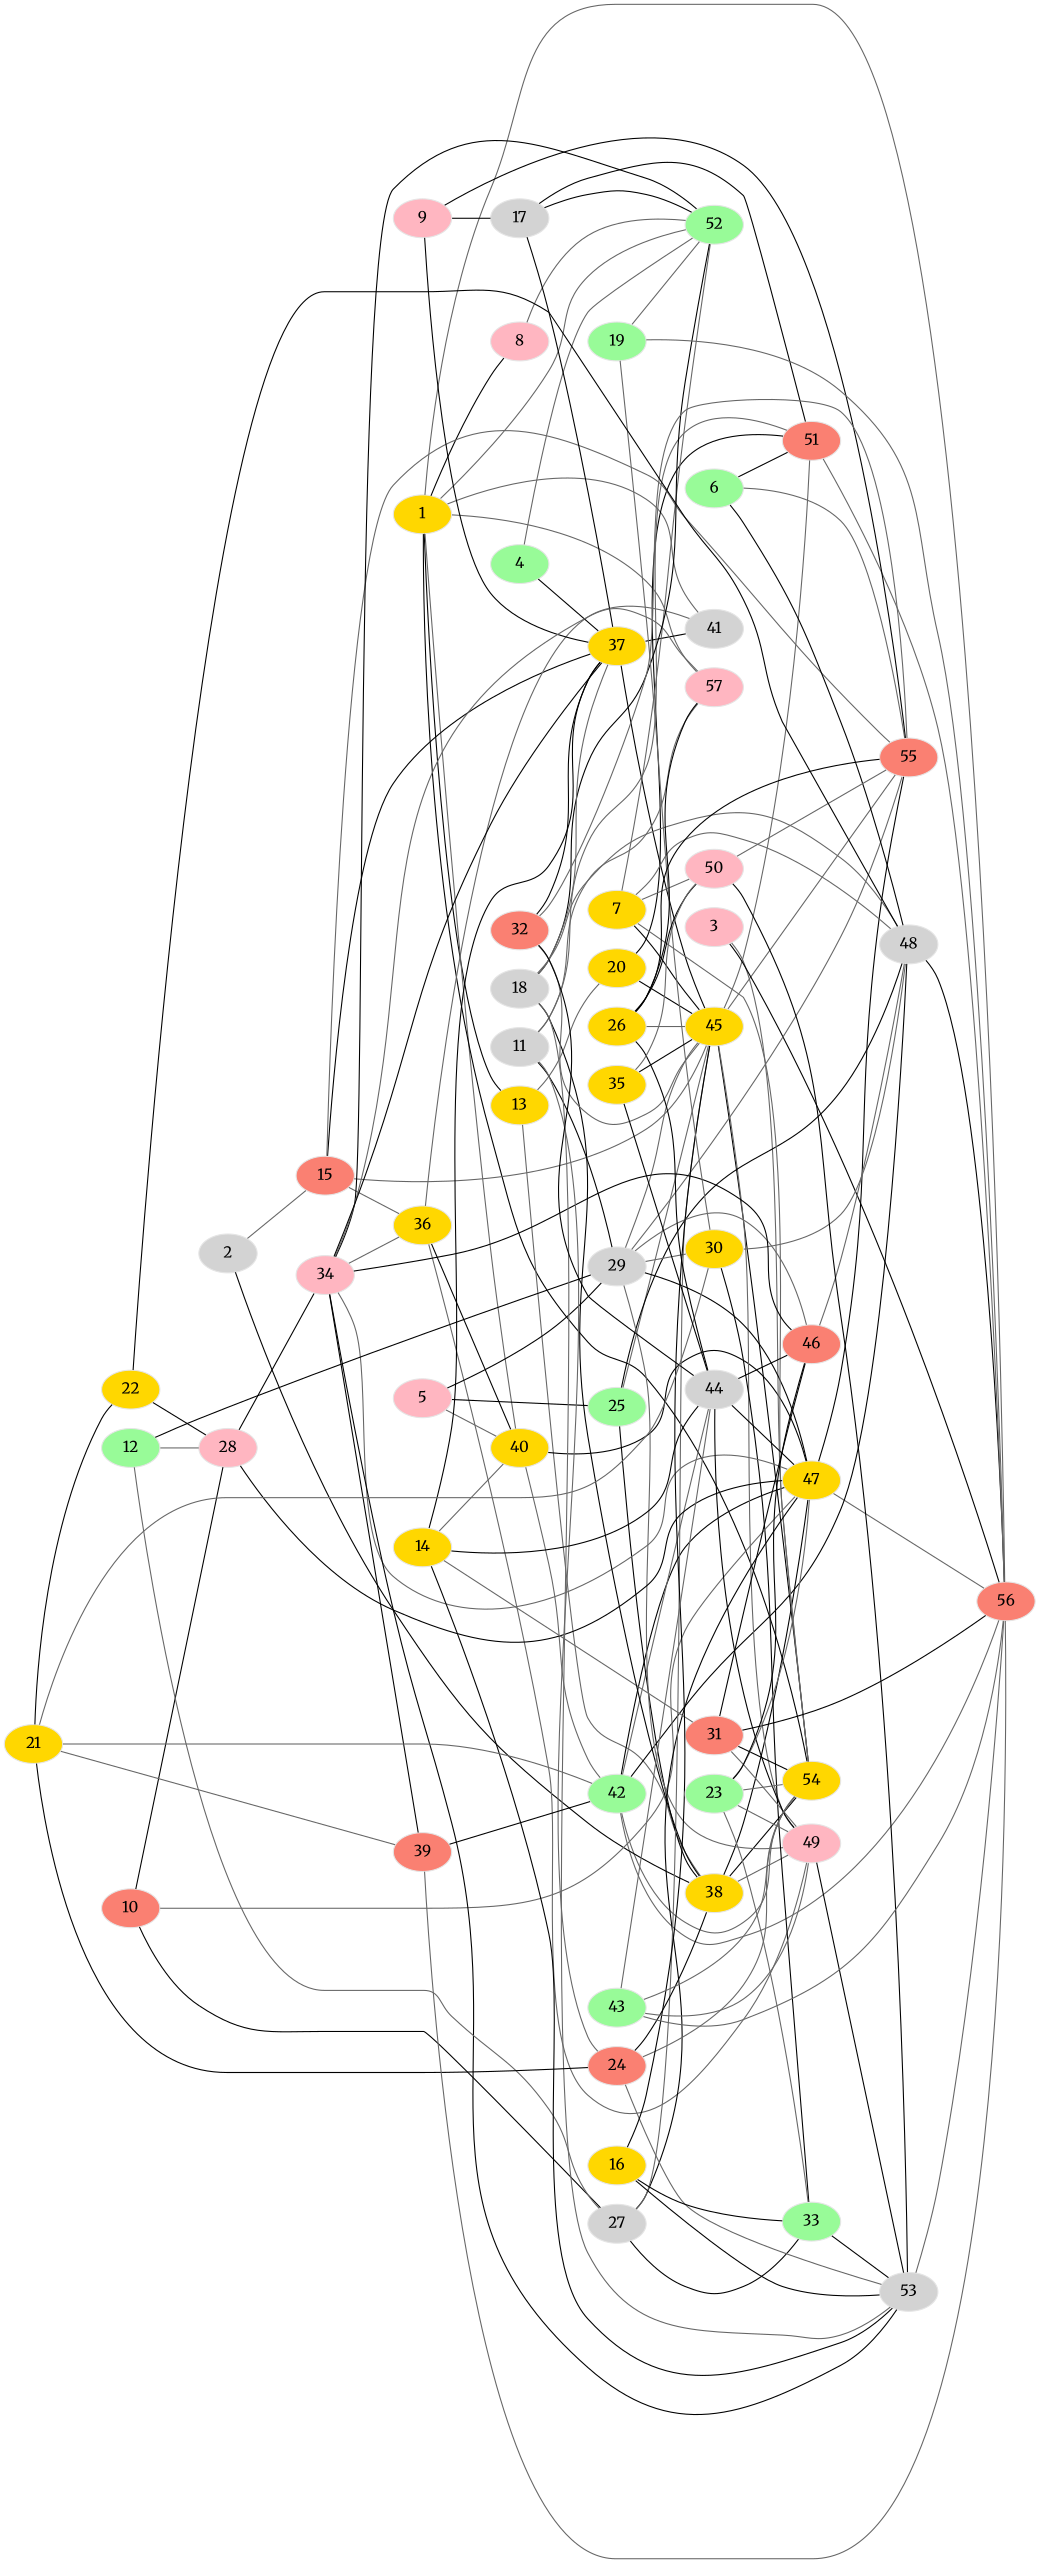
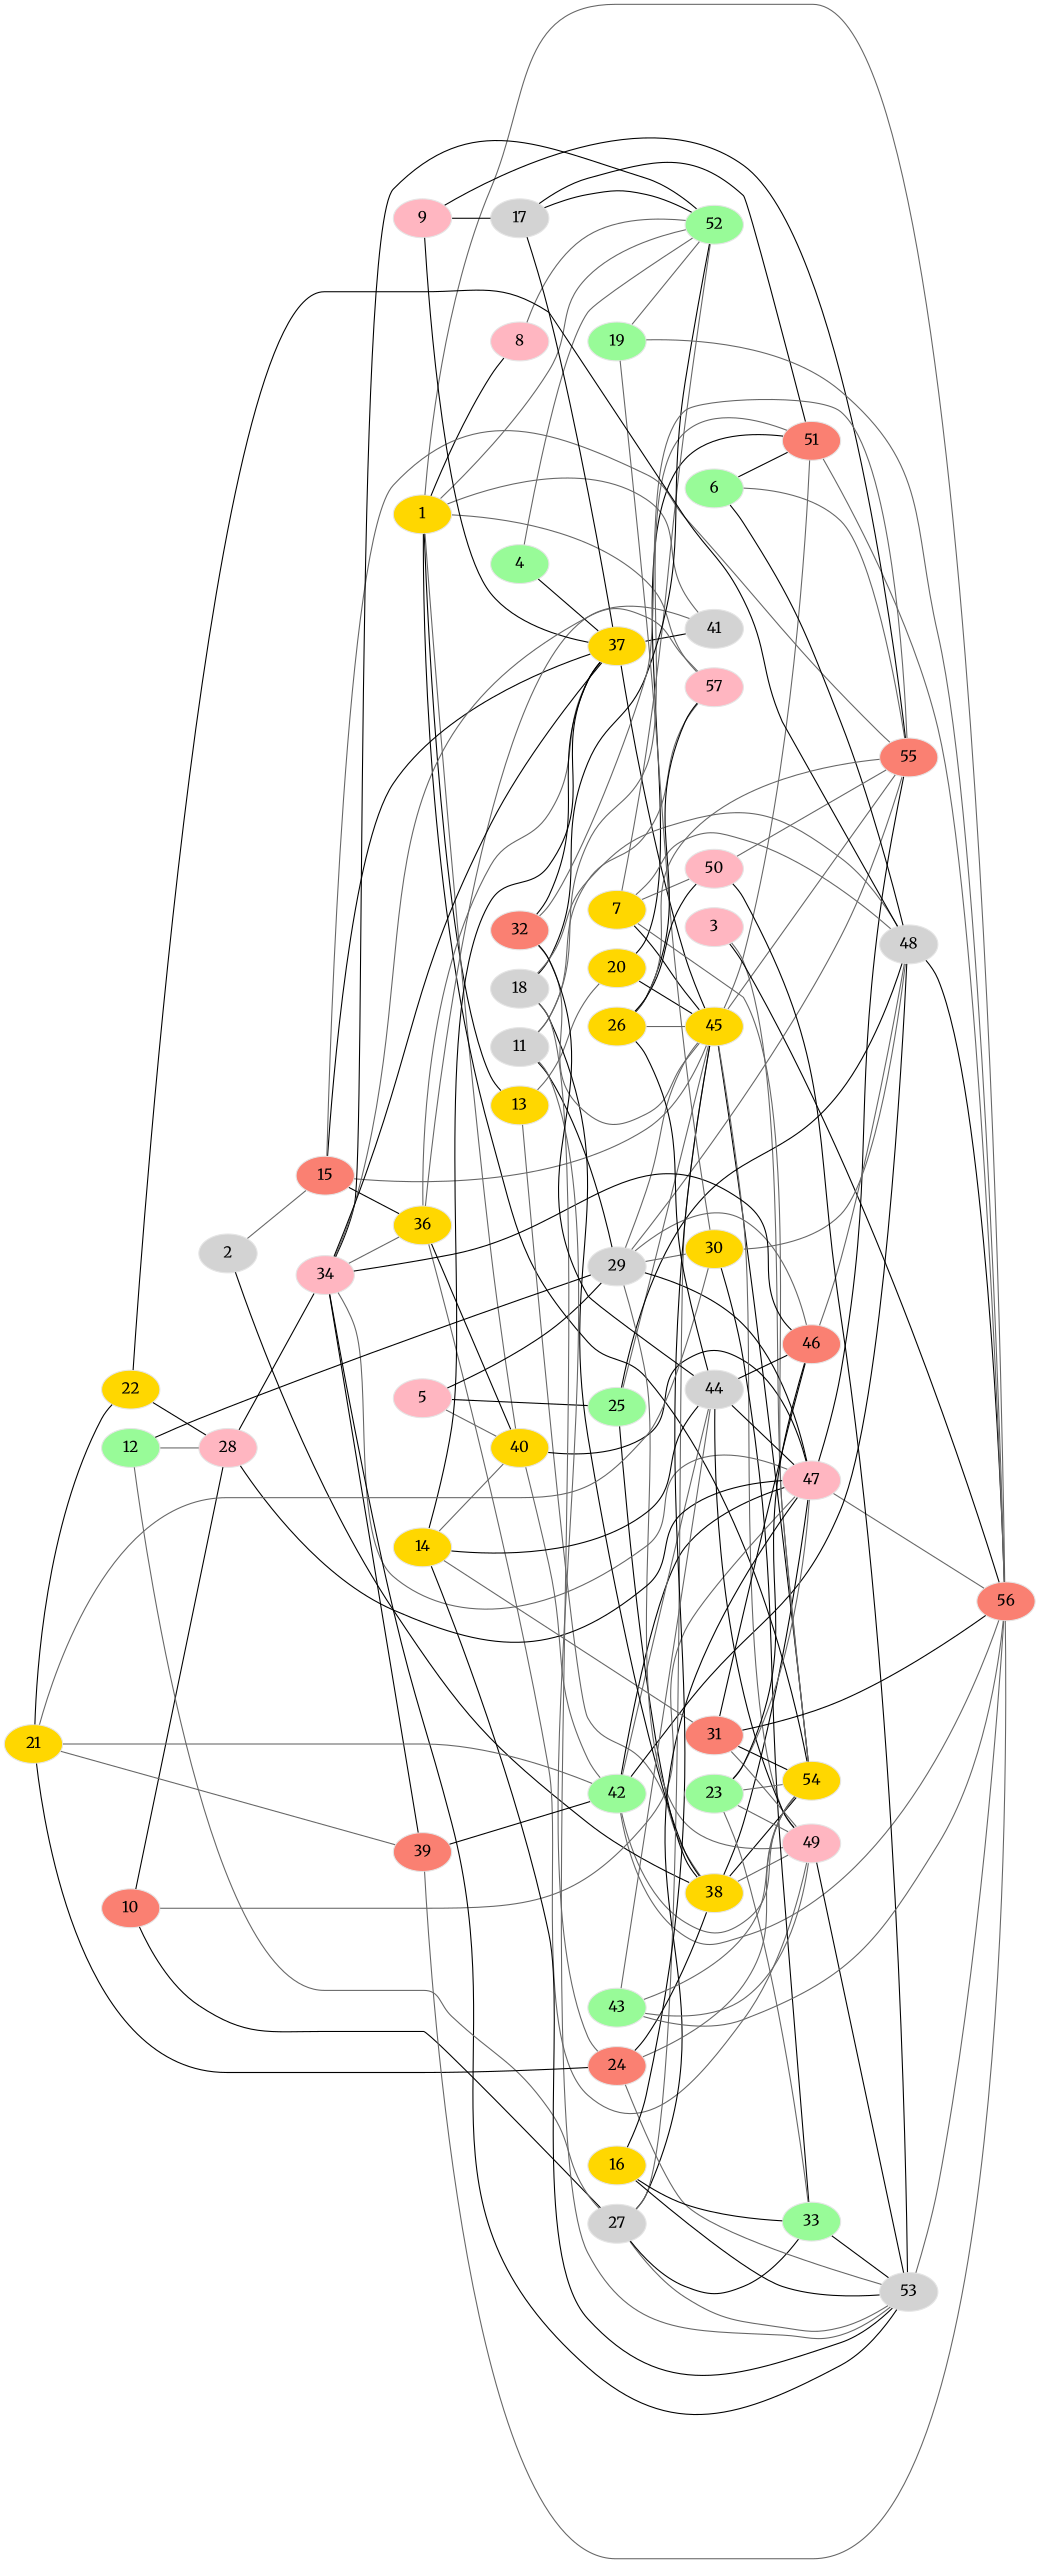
(580, 765) -> (486, 875)
(728, 804) -> (728, 804)
(617, 1085) -> none
(374, 1201) -> (374, 1201)
(811, 1480) -> (811, 1480)
none -> (747, 2322)
